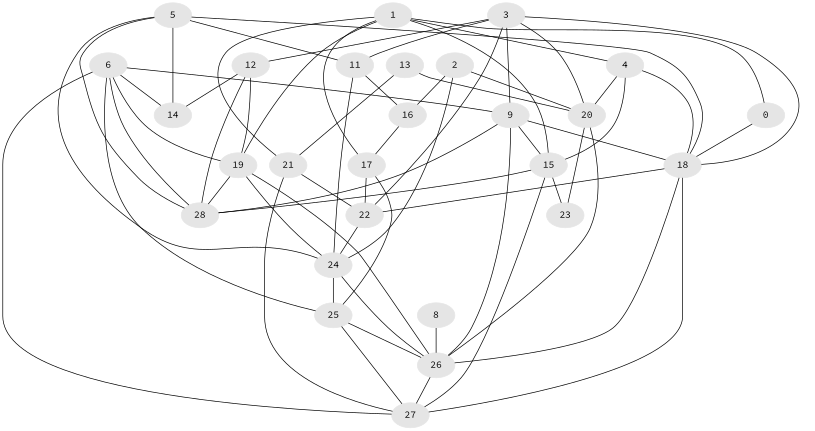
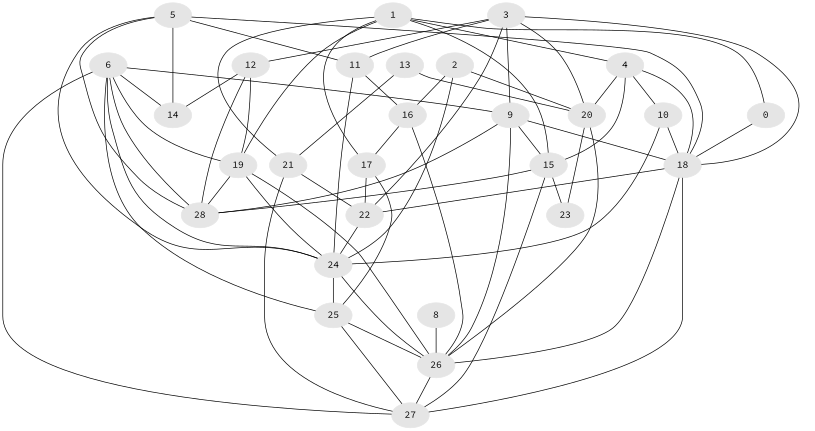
none -> (663, 115)
none -> (165, 221)
none -> (448, 241)
